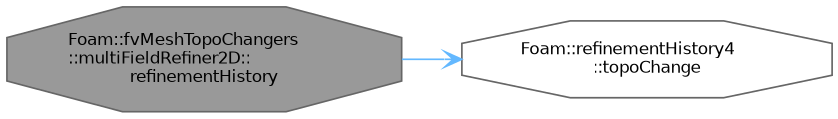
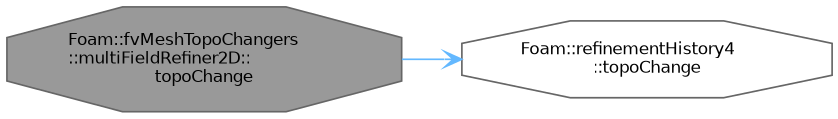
(204, 59) -> (204, 59)
